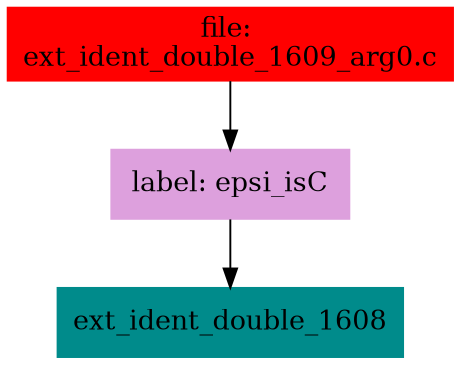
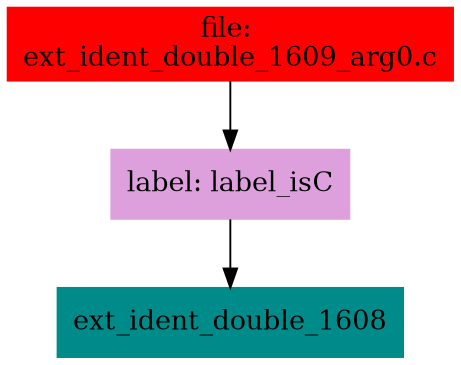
(230, 184) -> (230, 184)
